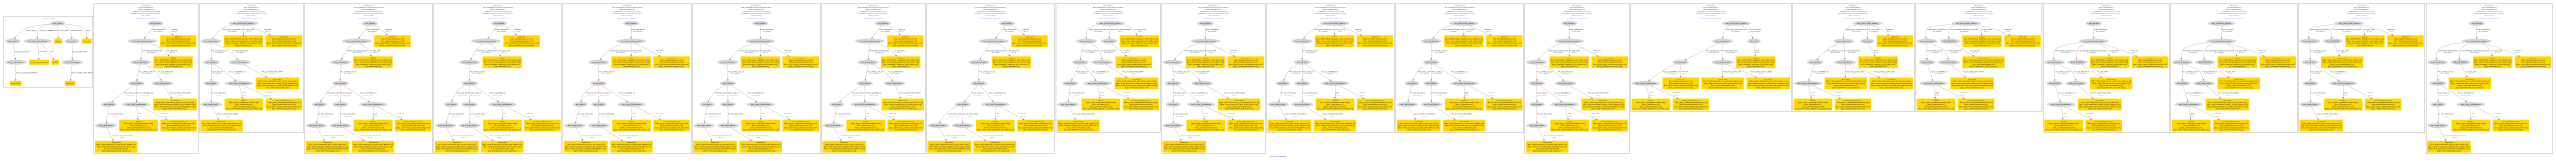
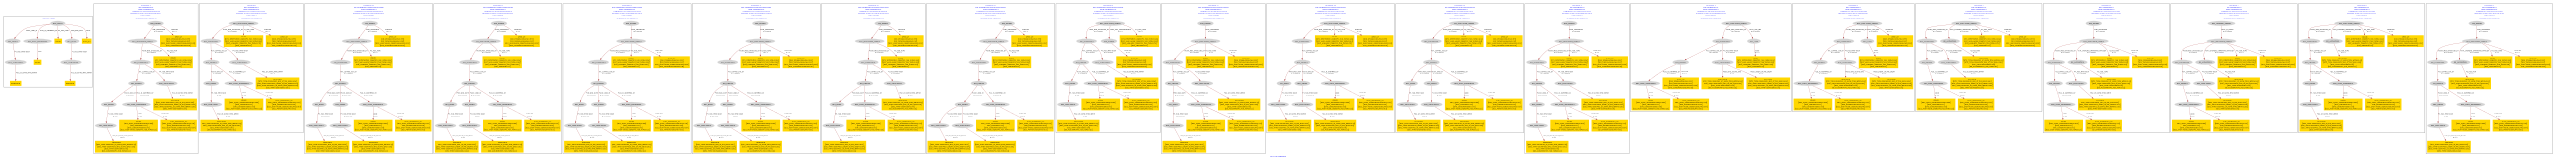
(39, 62) -> none
